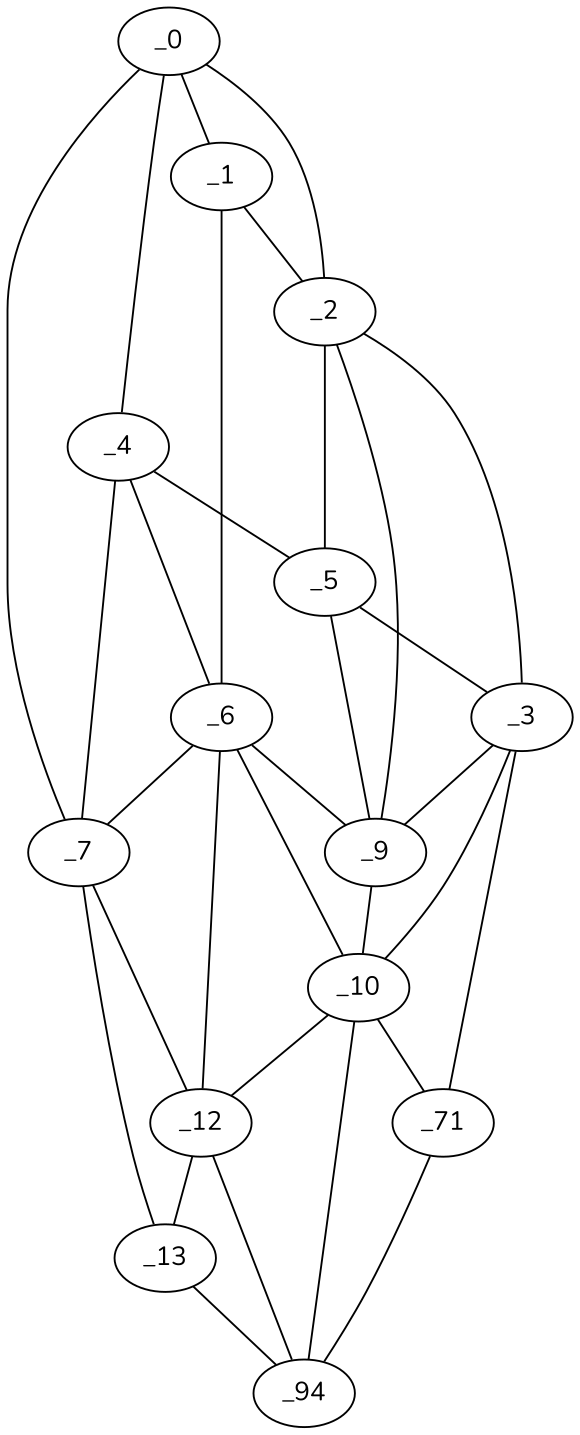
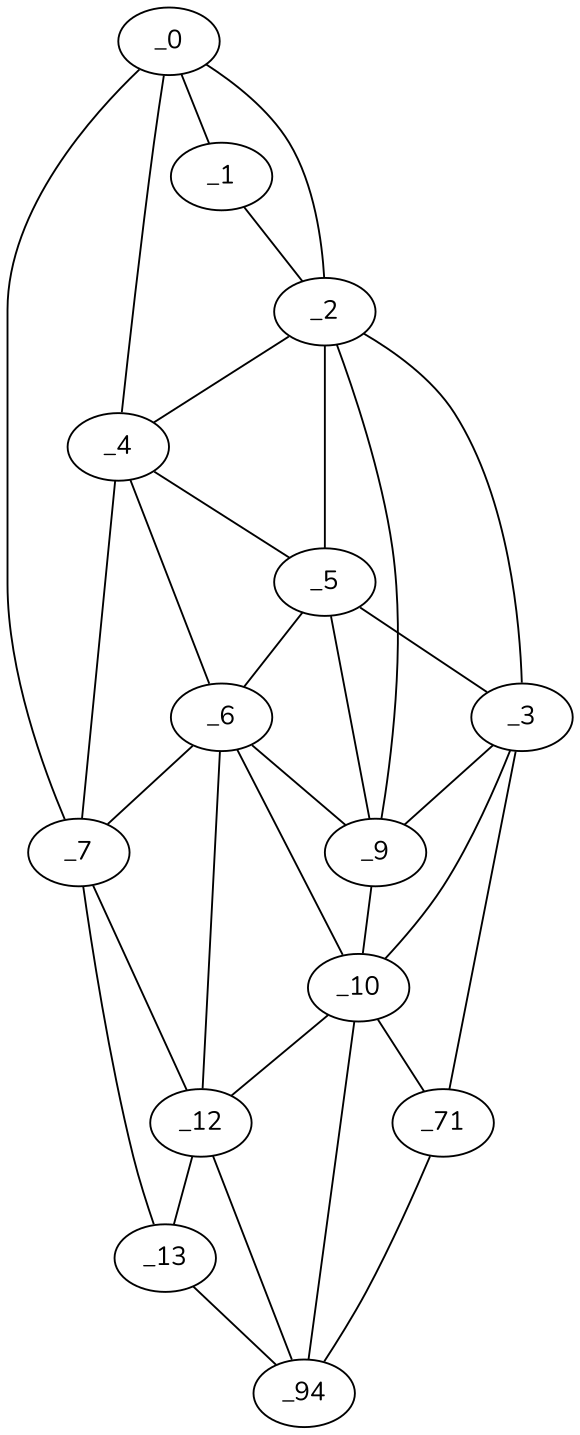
none -> (221, 379)
(222, 447) -> (273, 650)
